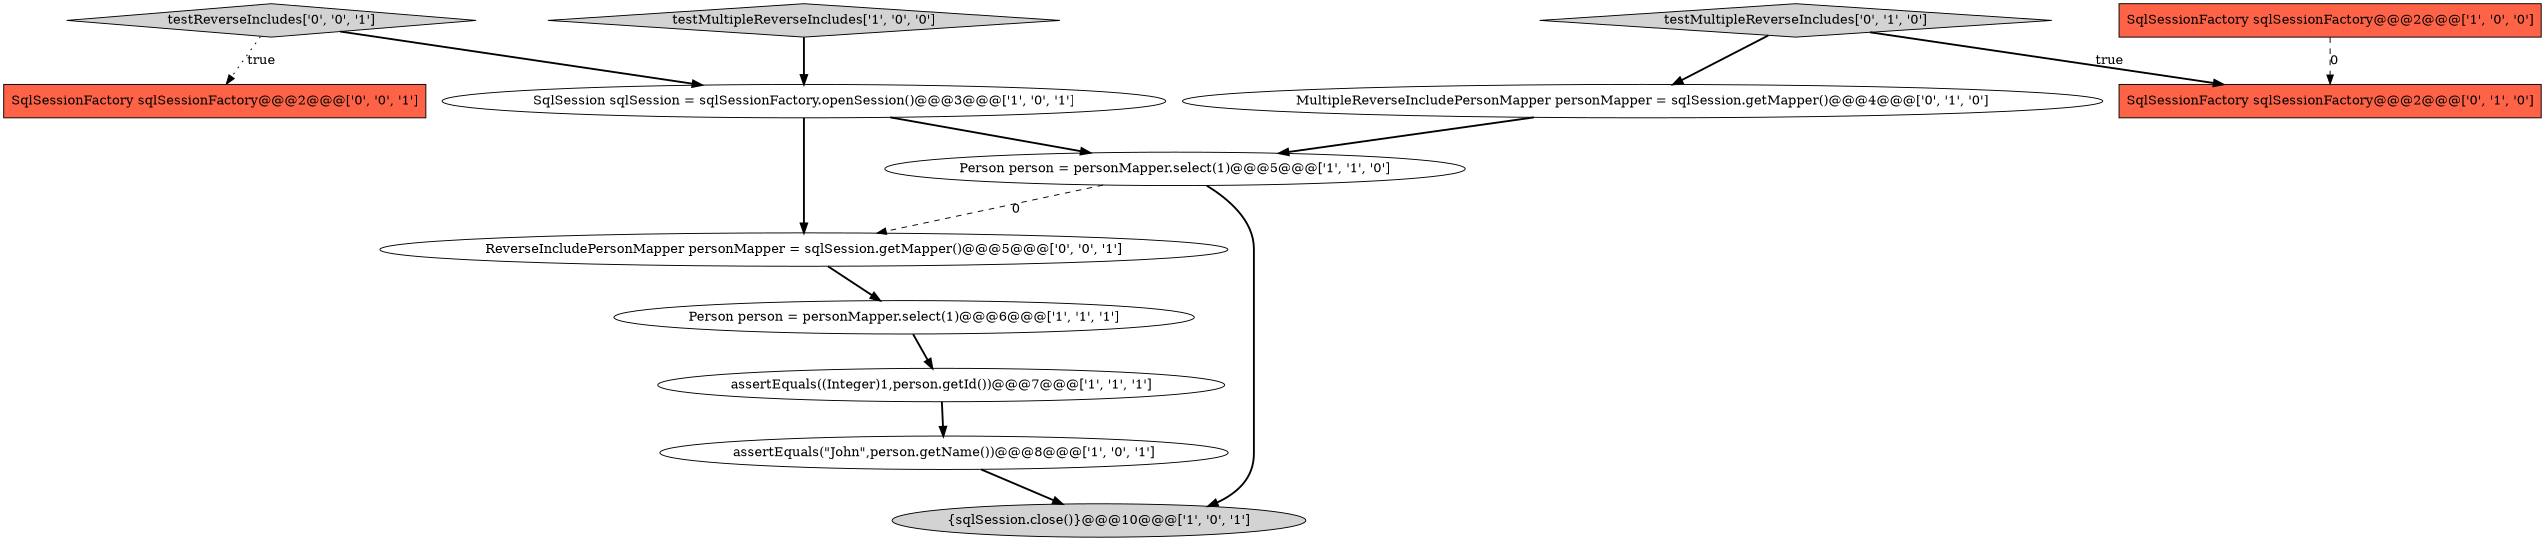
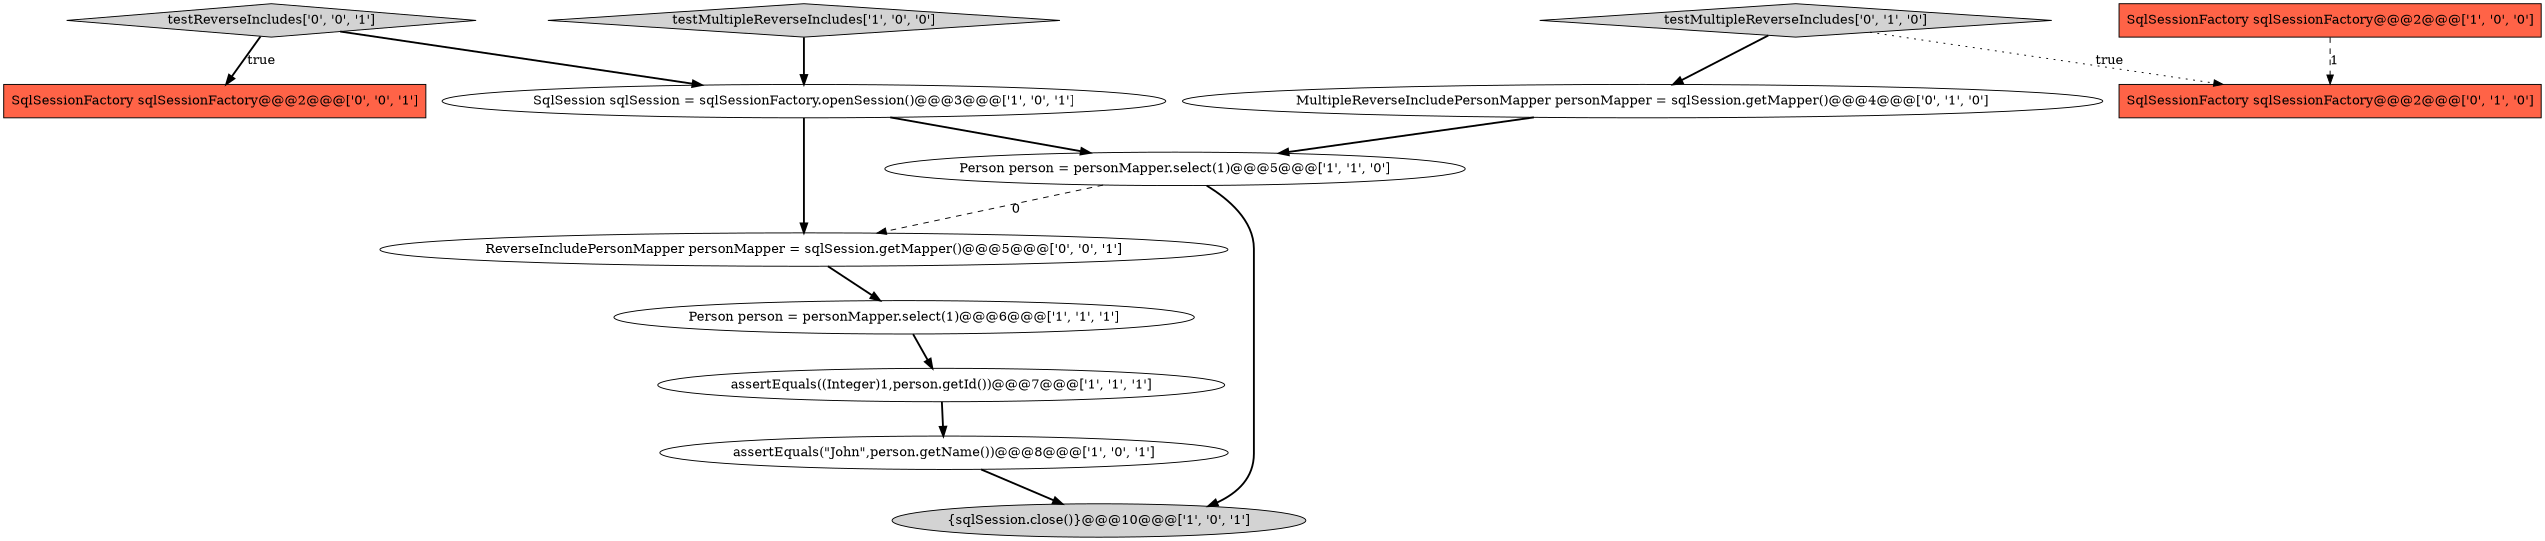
(246, 57) -> (246, 57)
(2042, 58) -> (2042, 58)
(2335, 61) -> (2335, 61)
